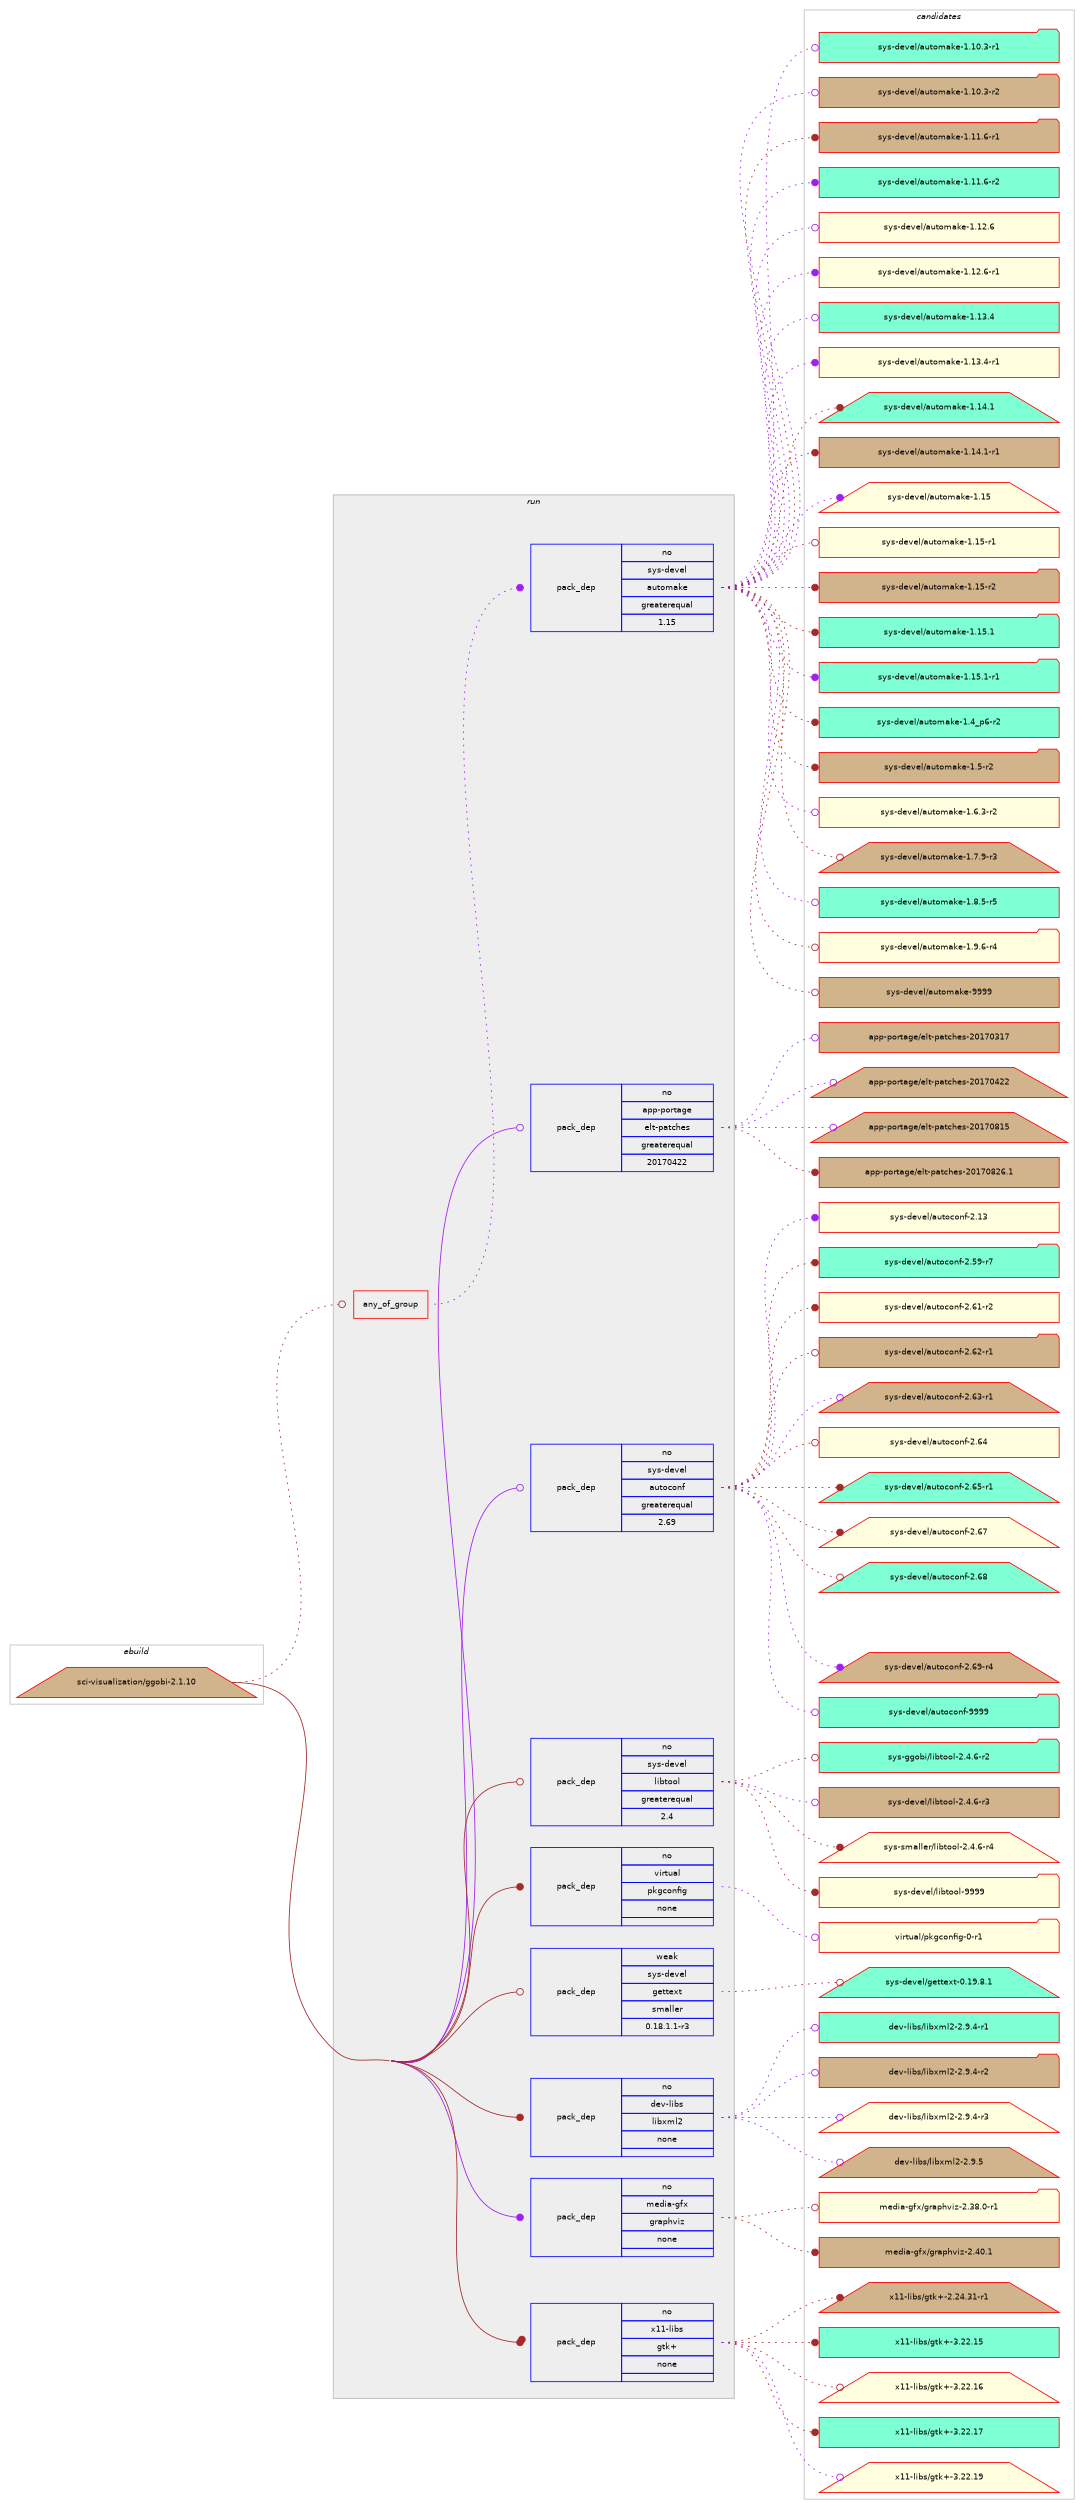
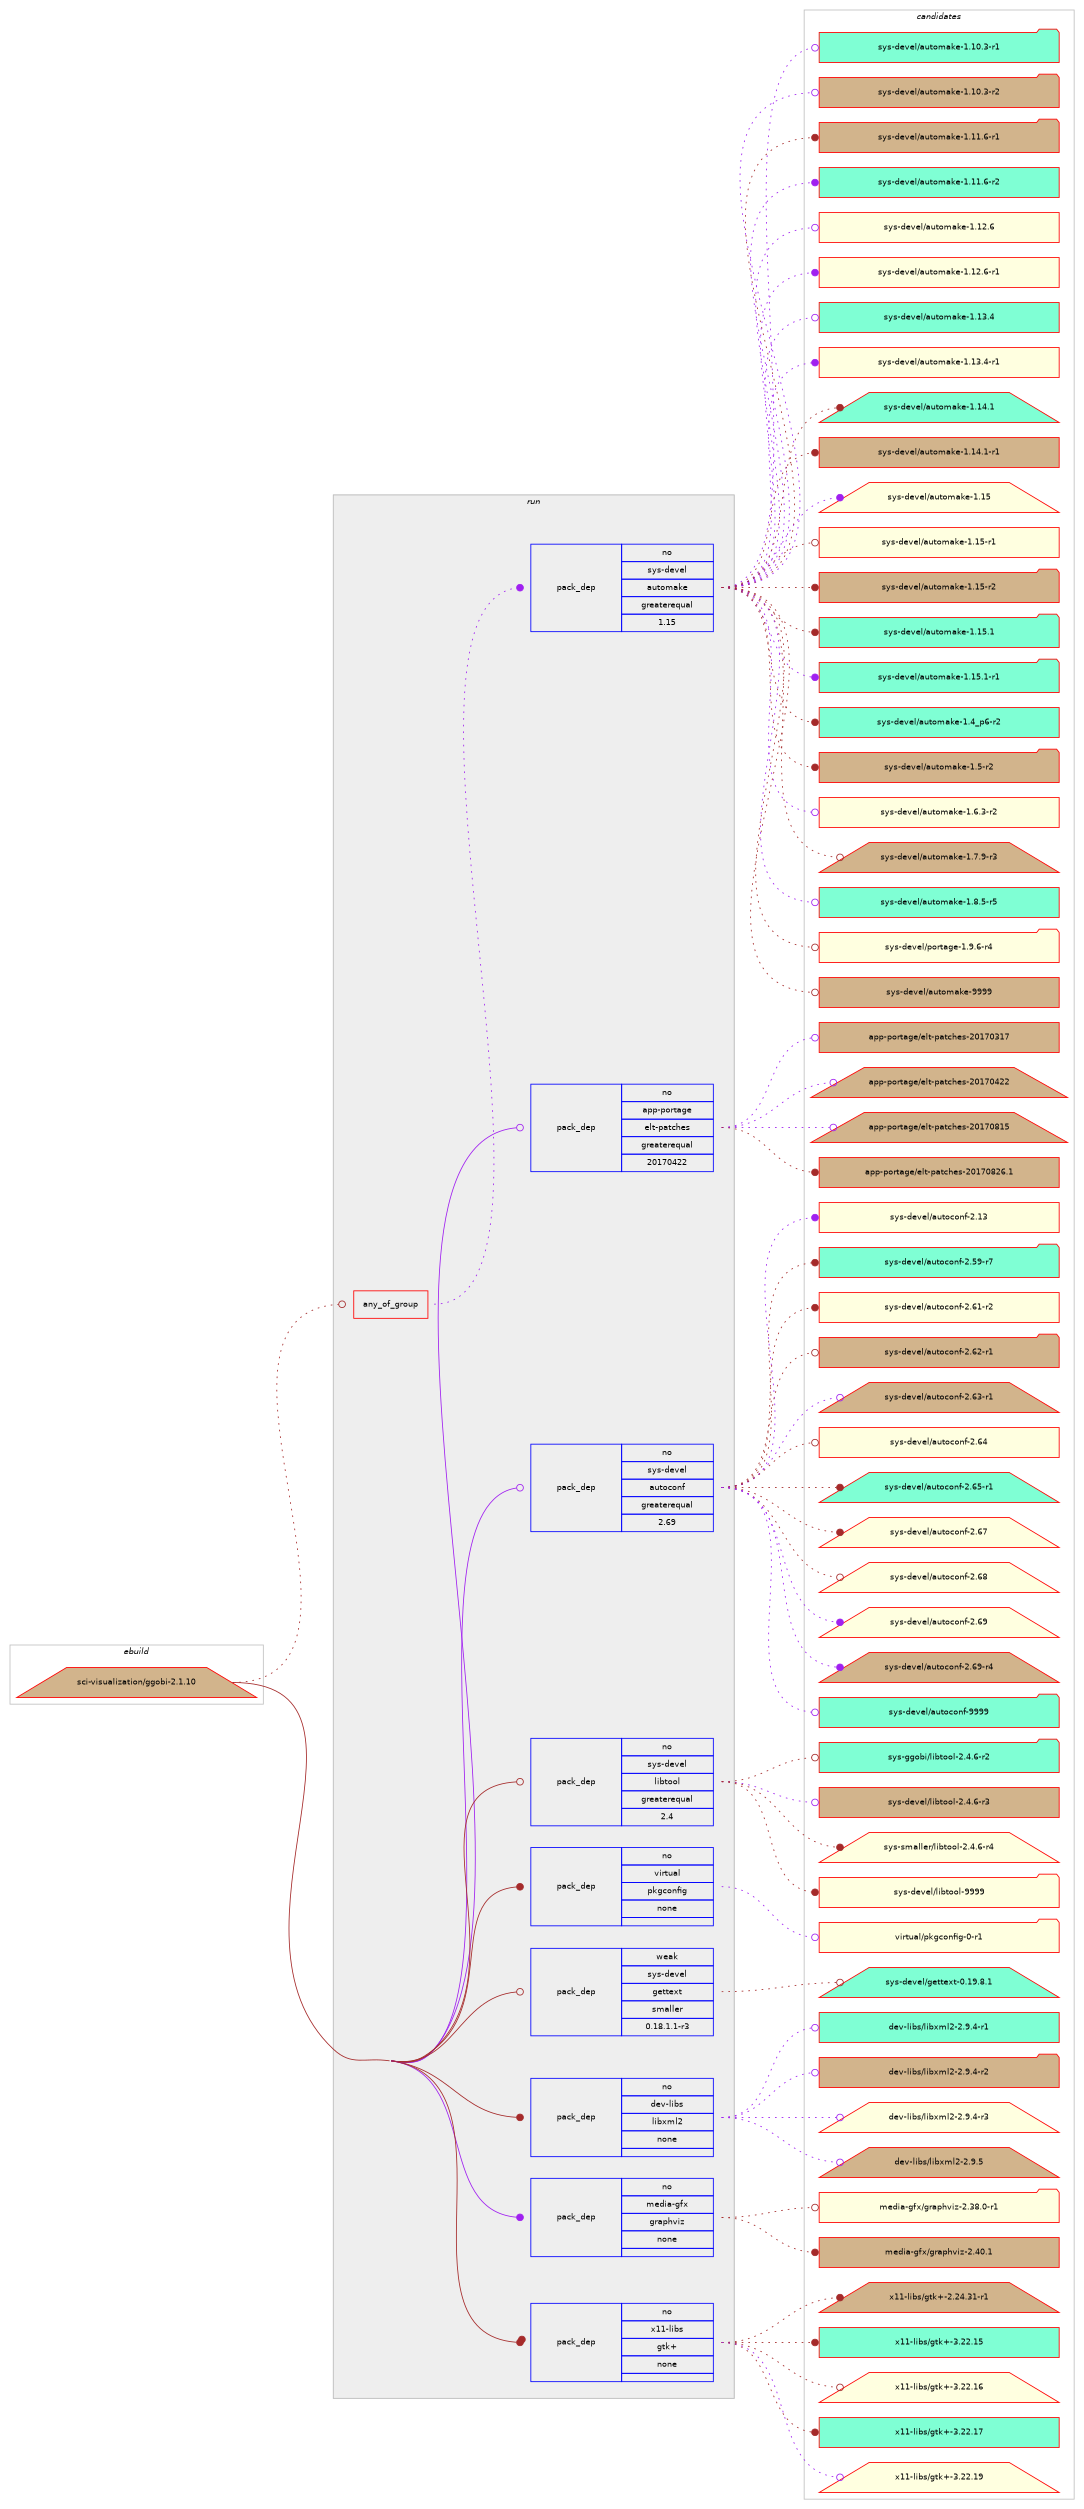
(939, 948) -> (939, 948)
(939, 1578) -> (939, 1578)
none -> (939, 1622)
